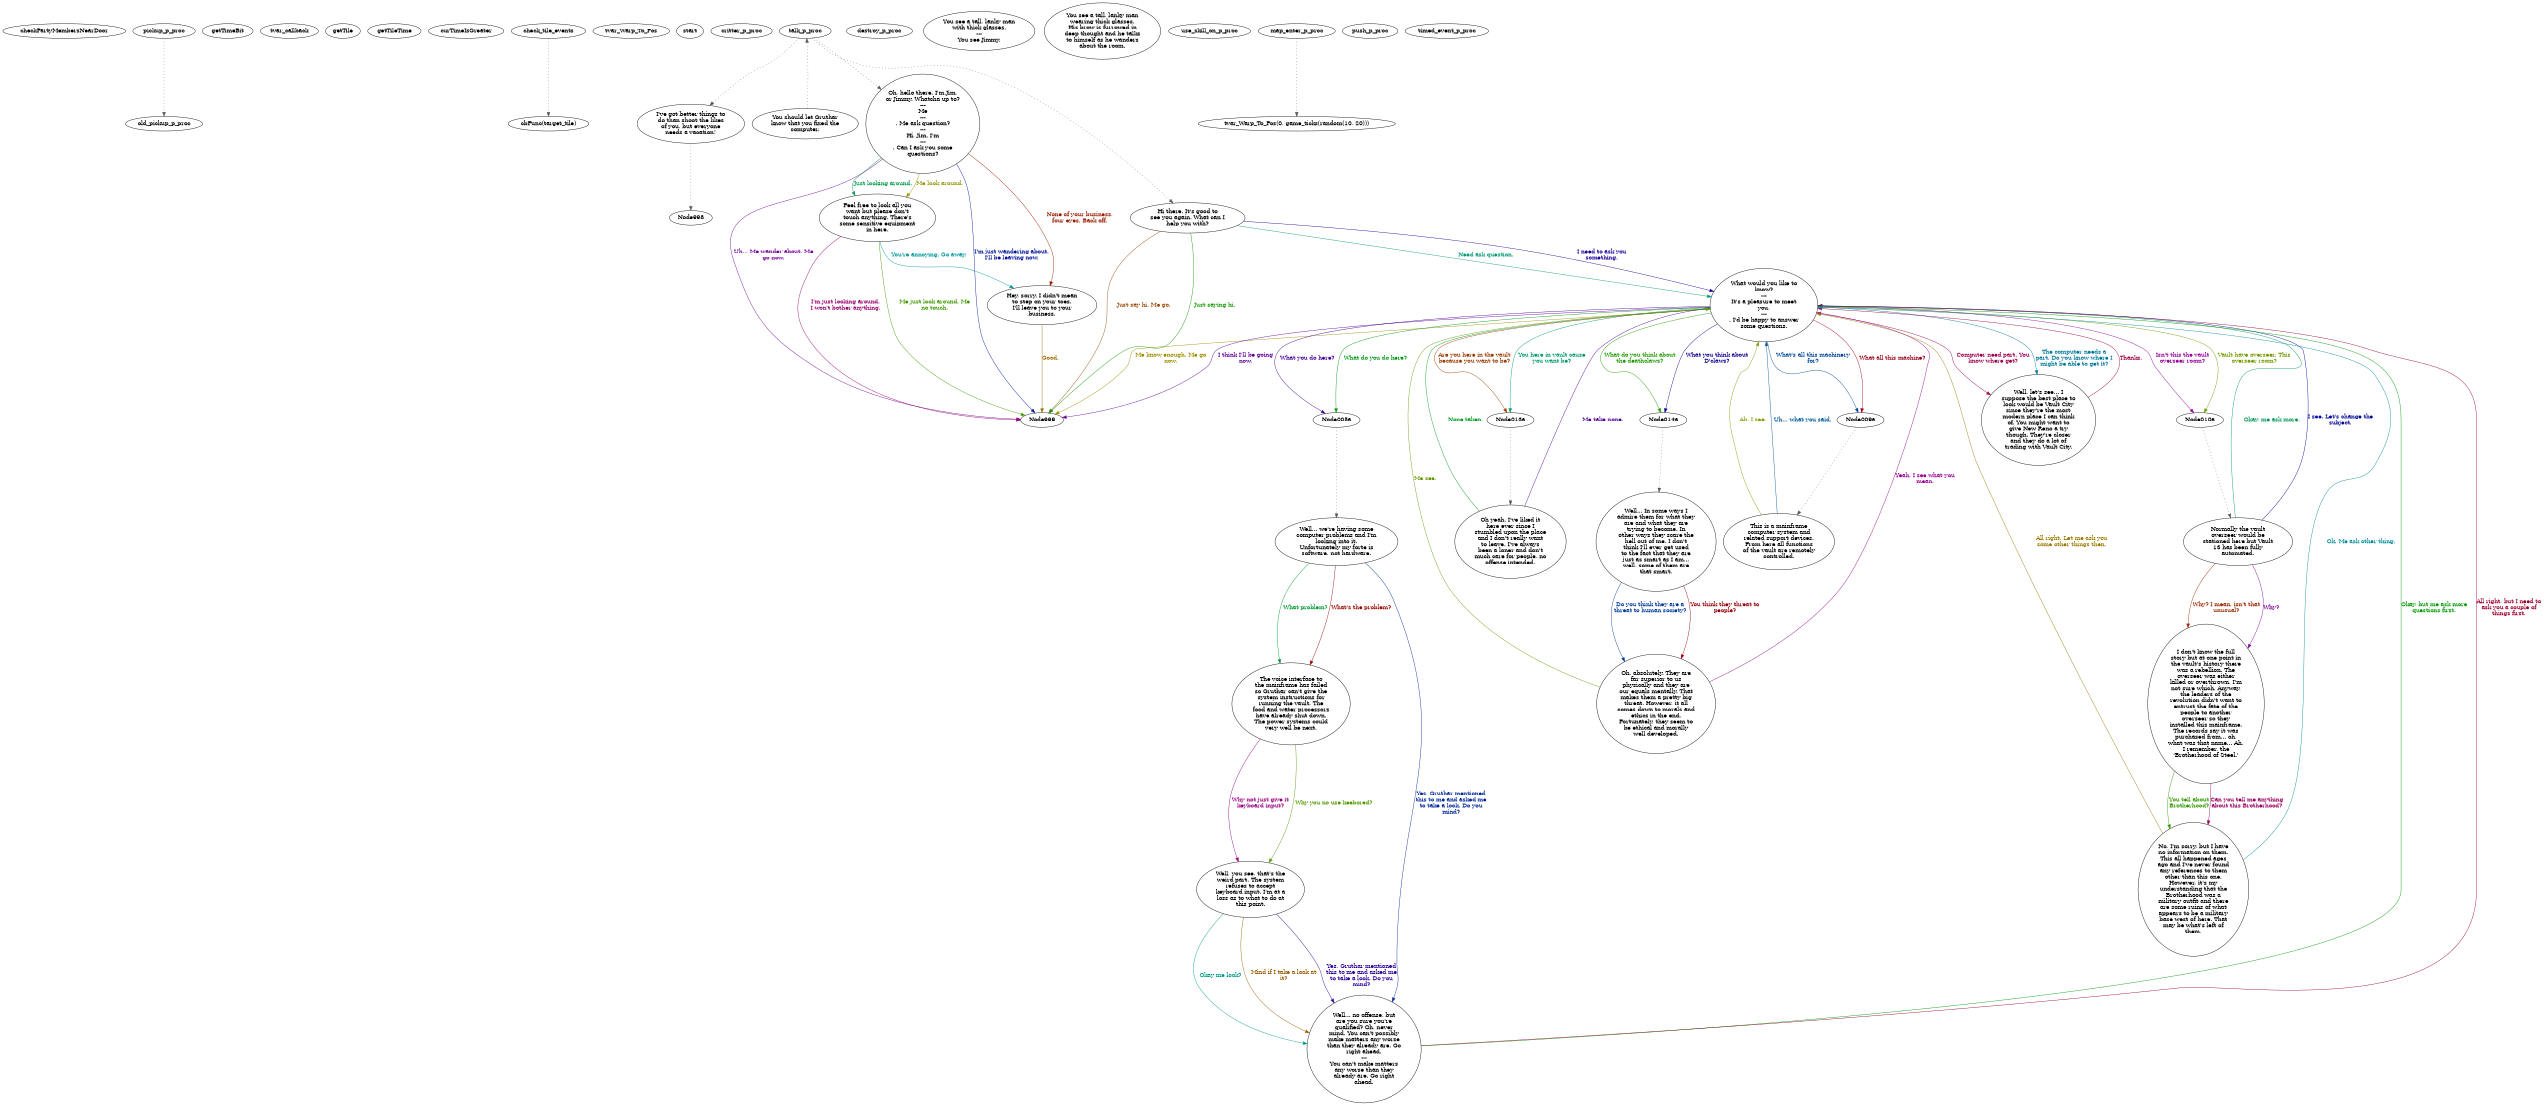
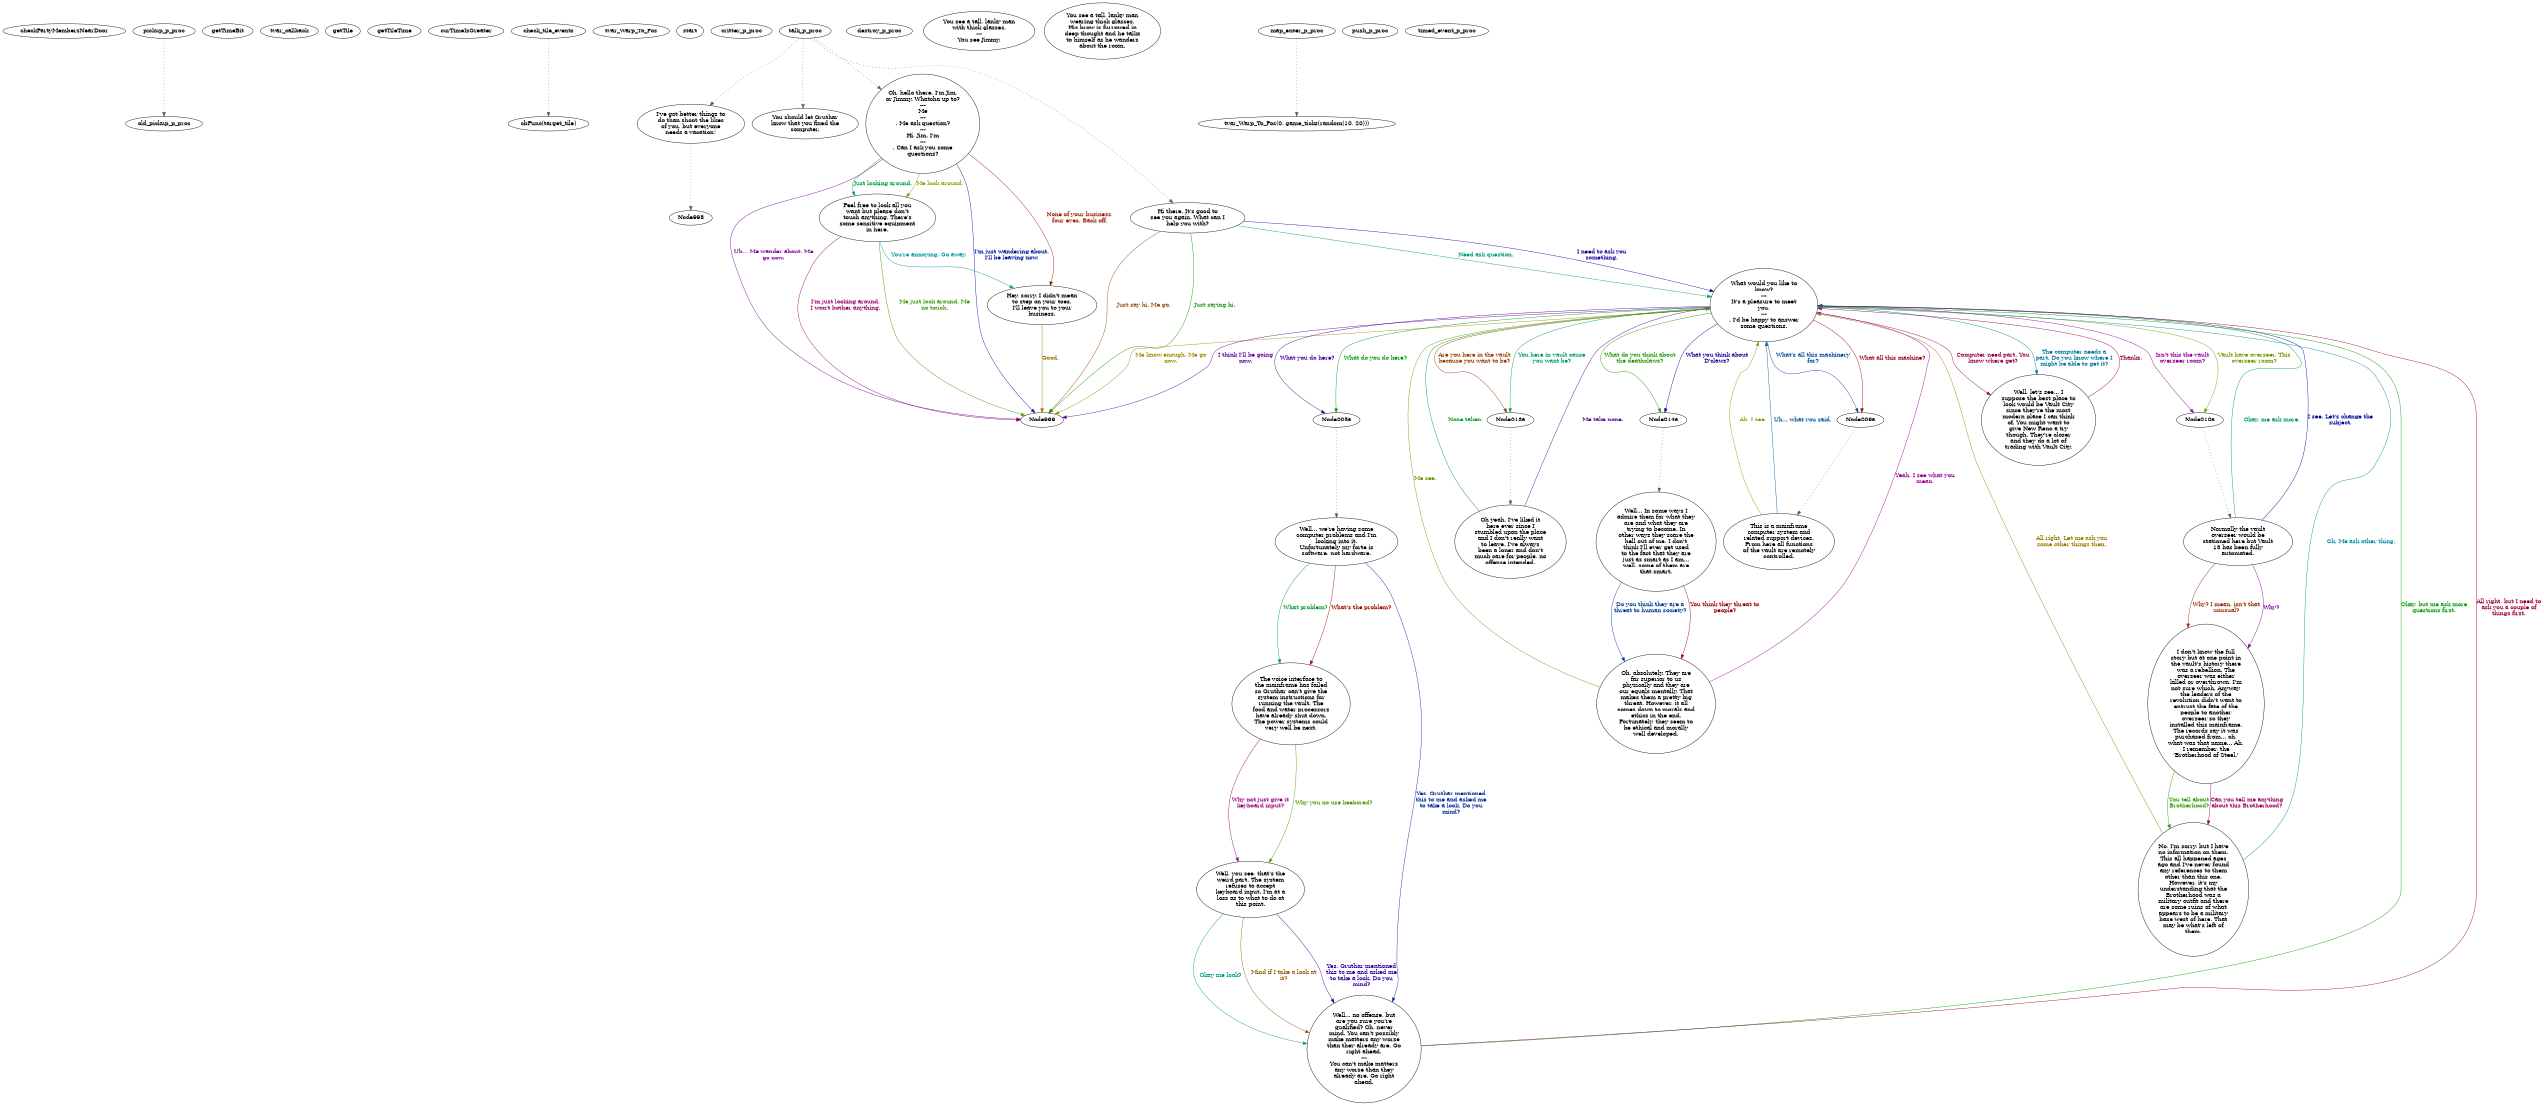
(1210, 31) -> none
(808, 75) -> (803, 71)
